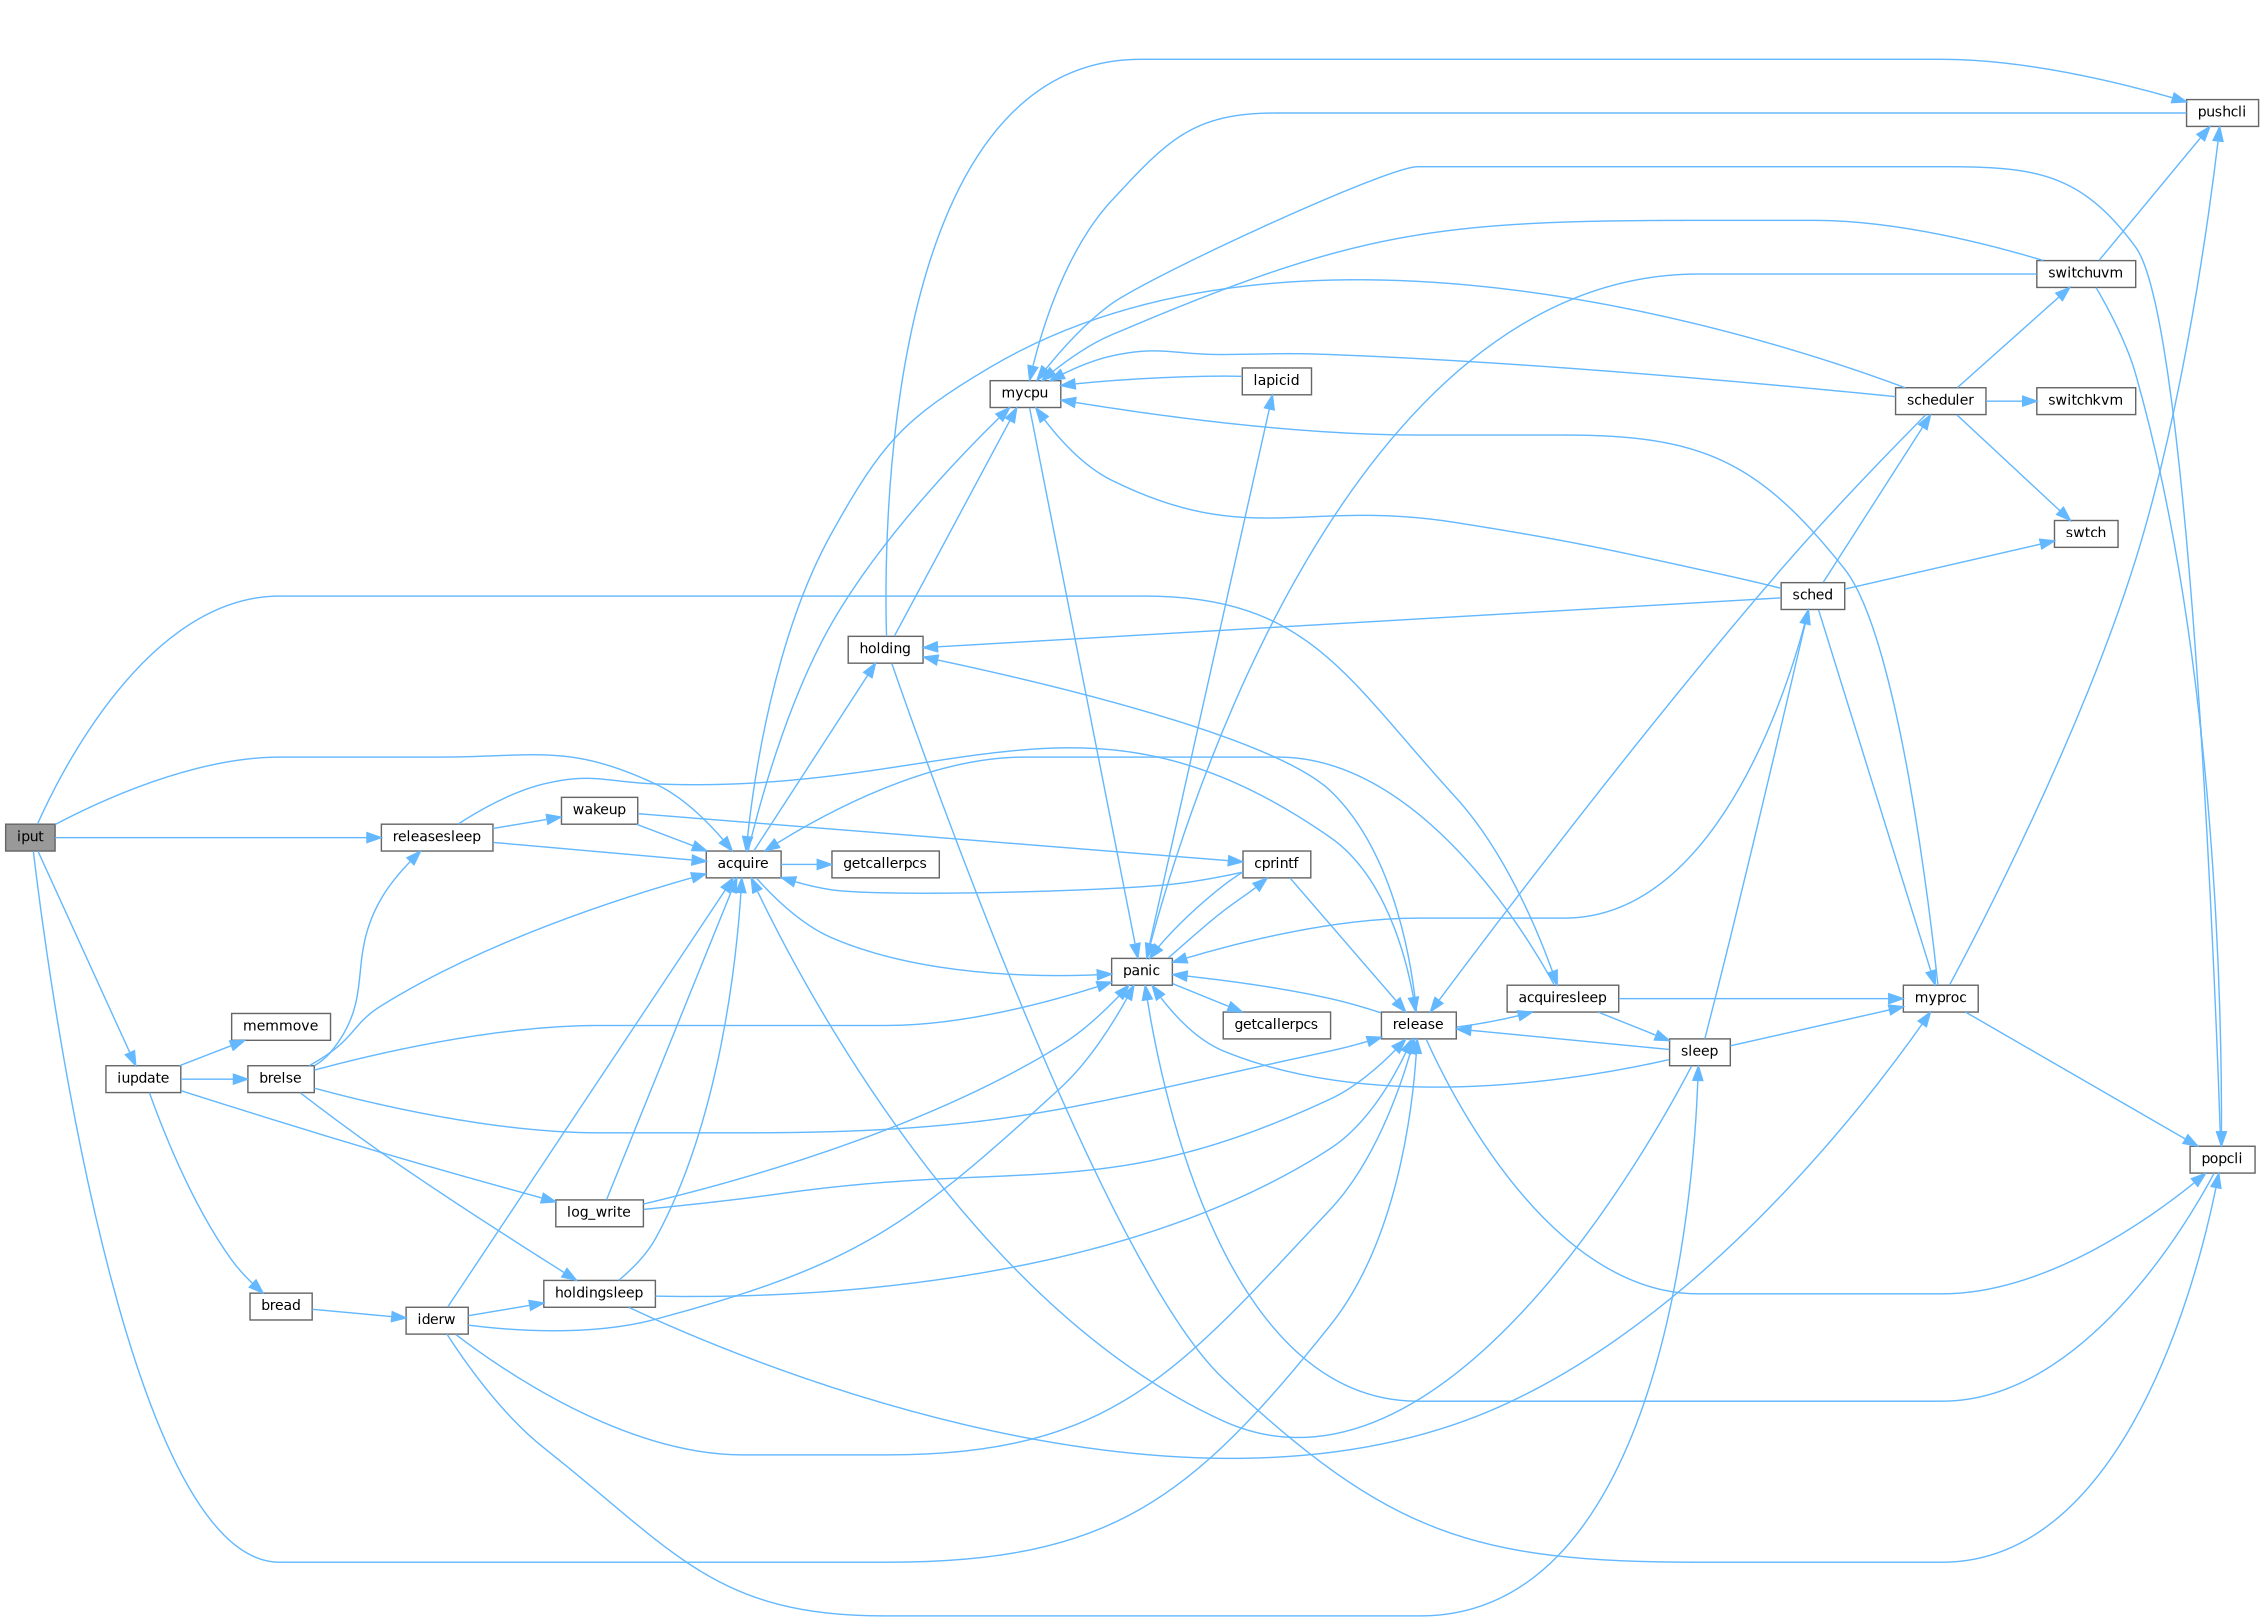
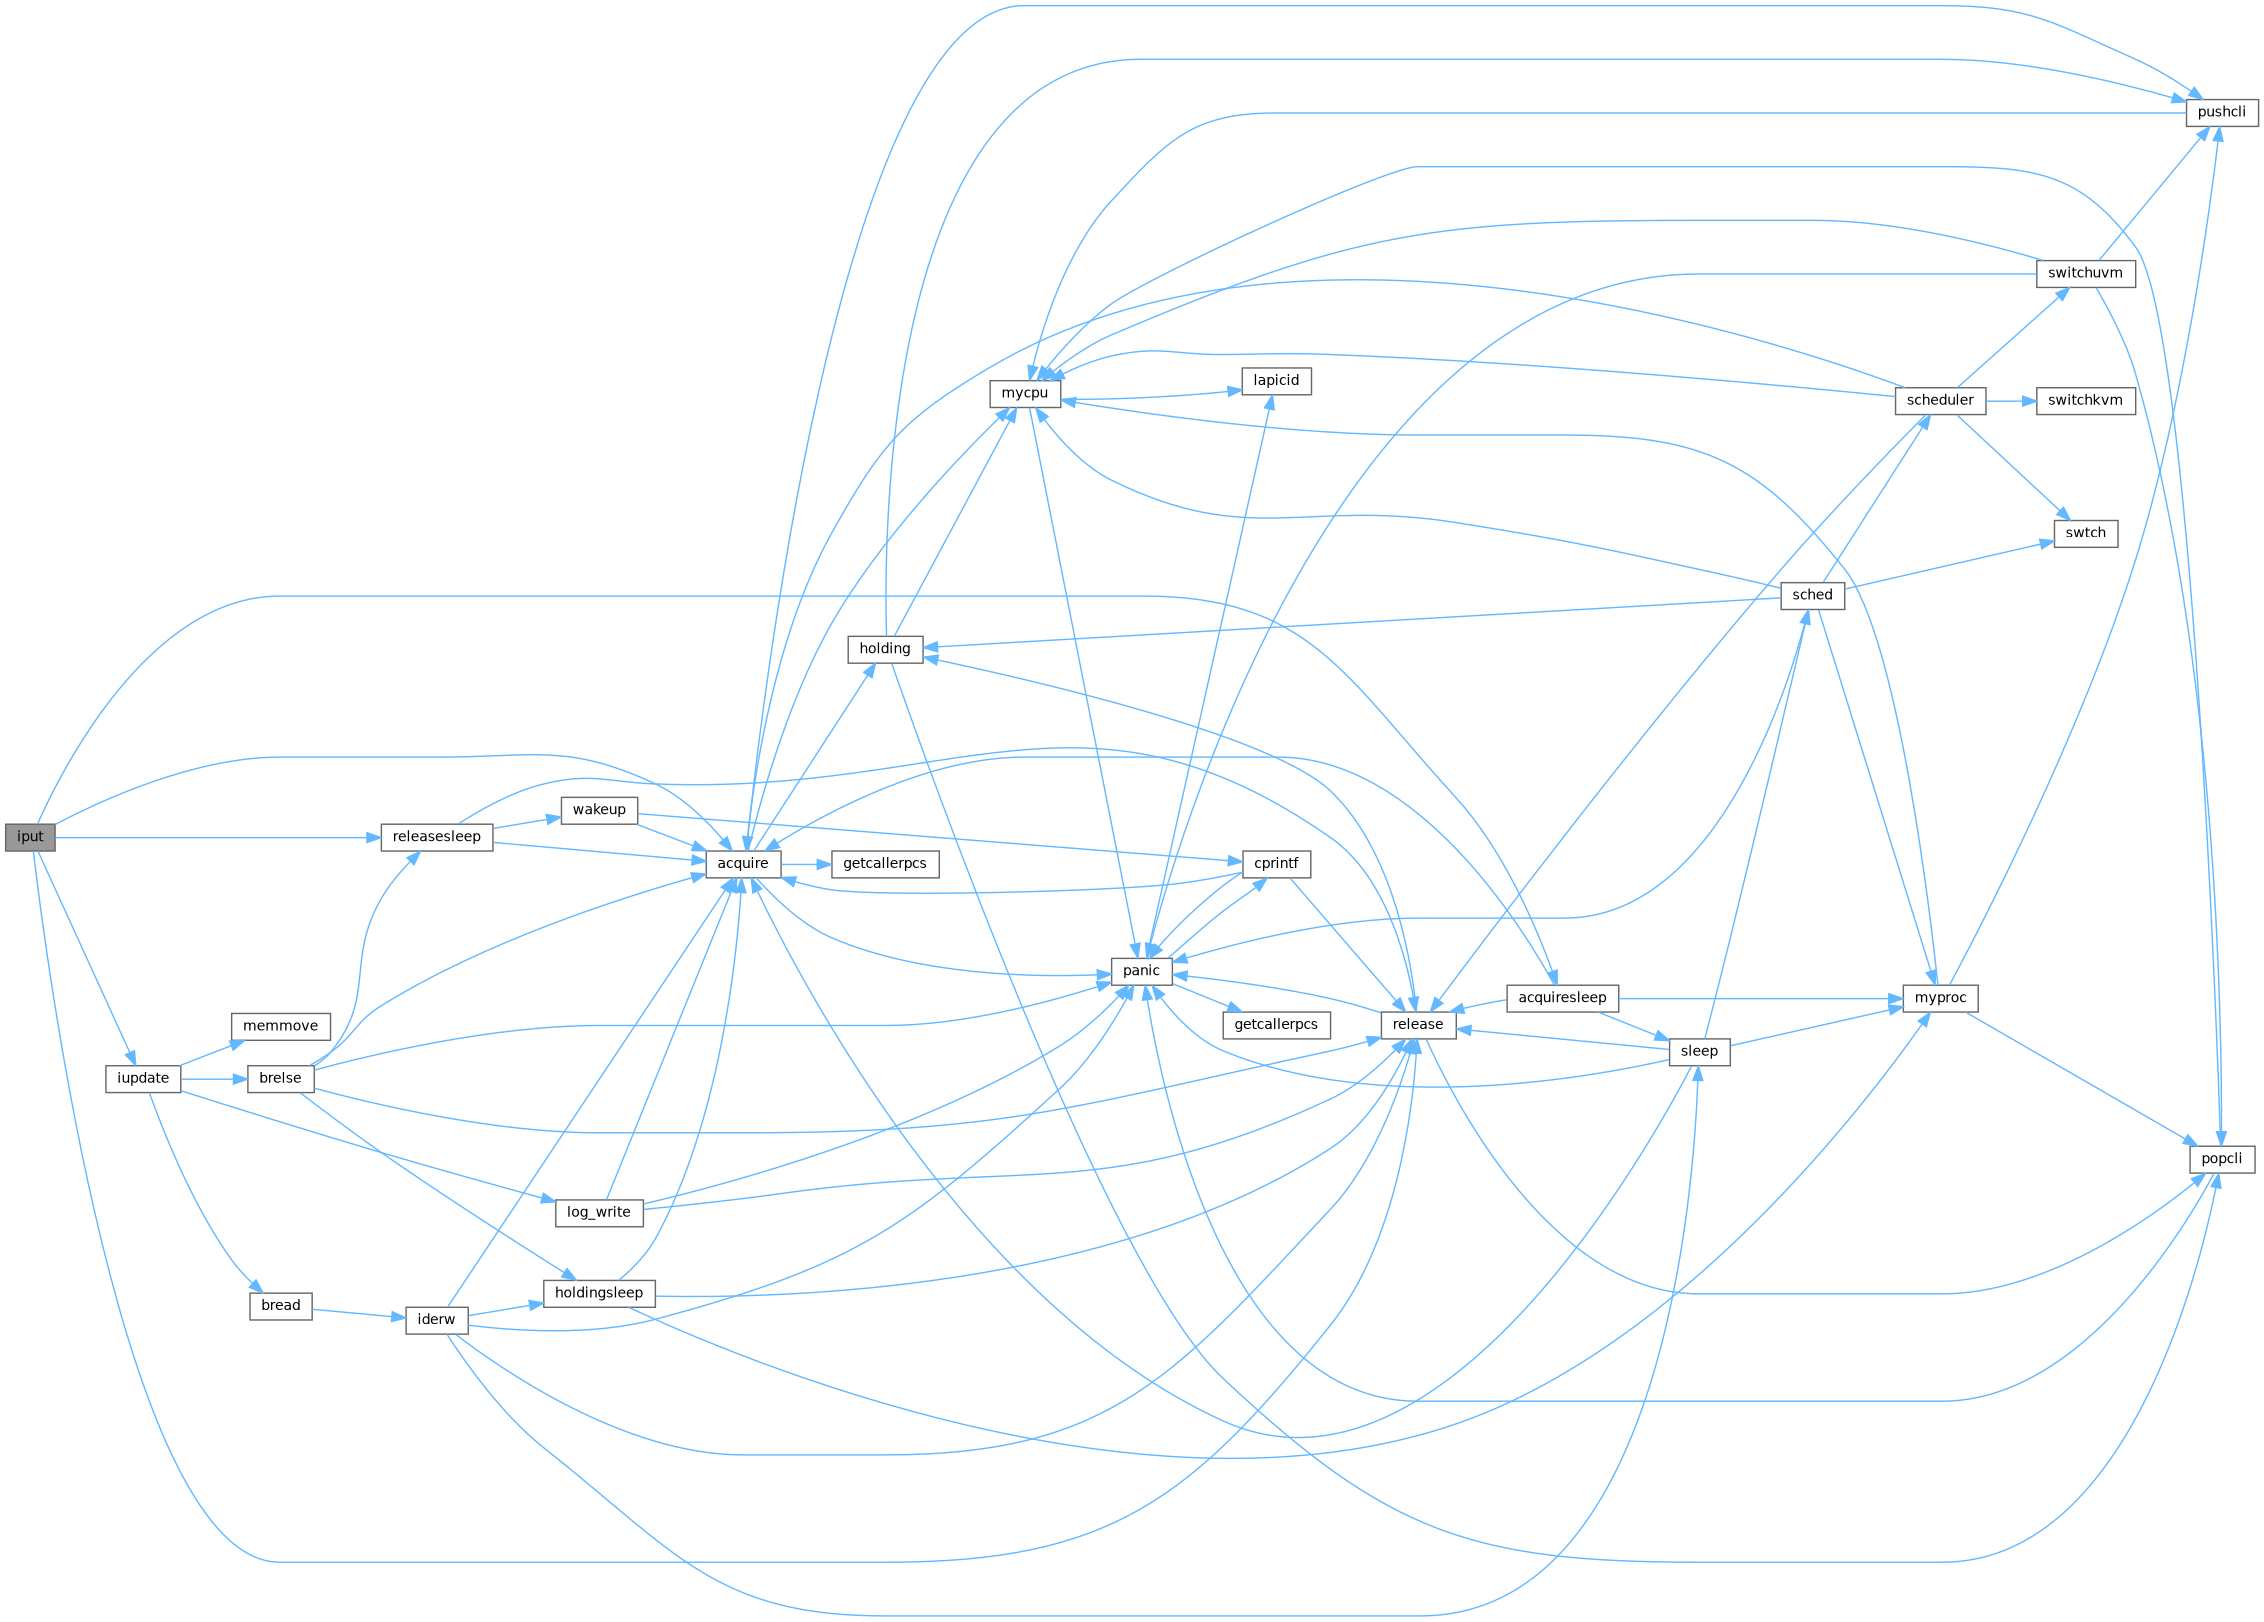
none -> (1156, 6)
(1159, 378) -> (1145, 398)
(1488, 1022) -> (1485, 1004)
